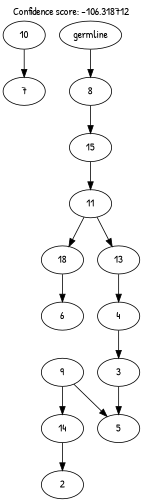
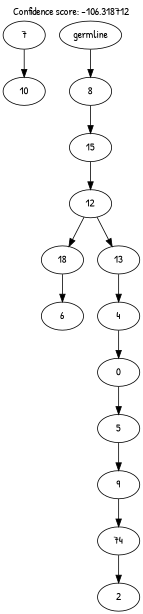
(24, 59) -> (24, 59)
(91, 204) -> (91, 204)
(119, 372) -> (119, 372)
(88, 398) -> (119, 453)
(62, 429) -> (119, 541)
